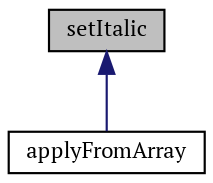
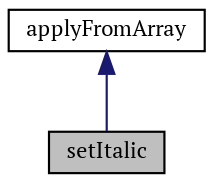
(107, 103) -> (107, 103)
